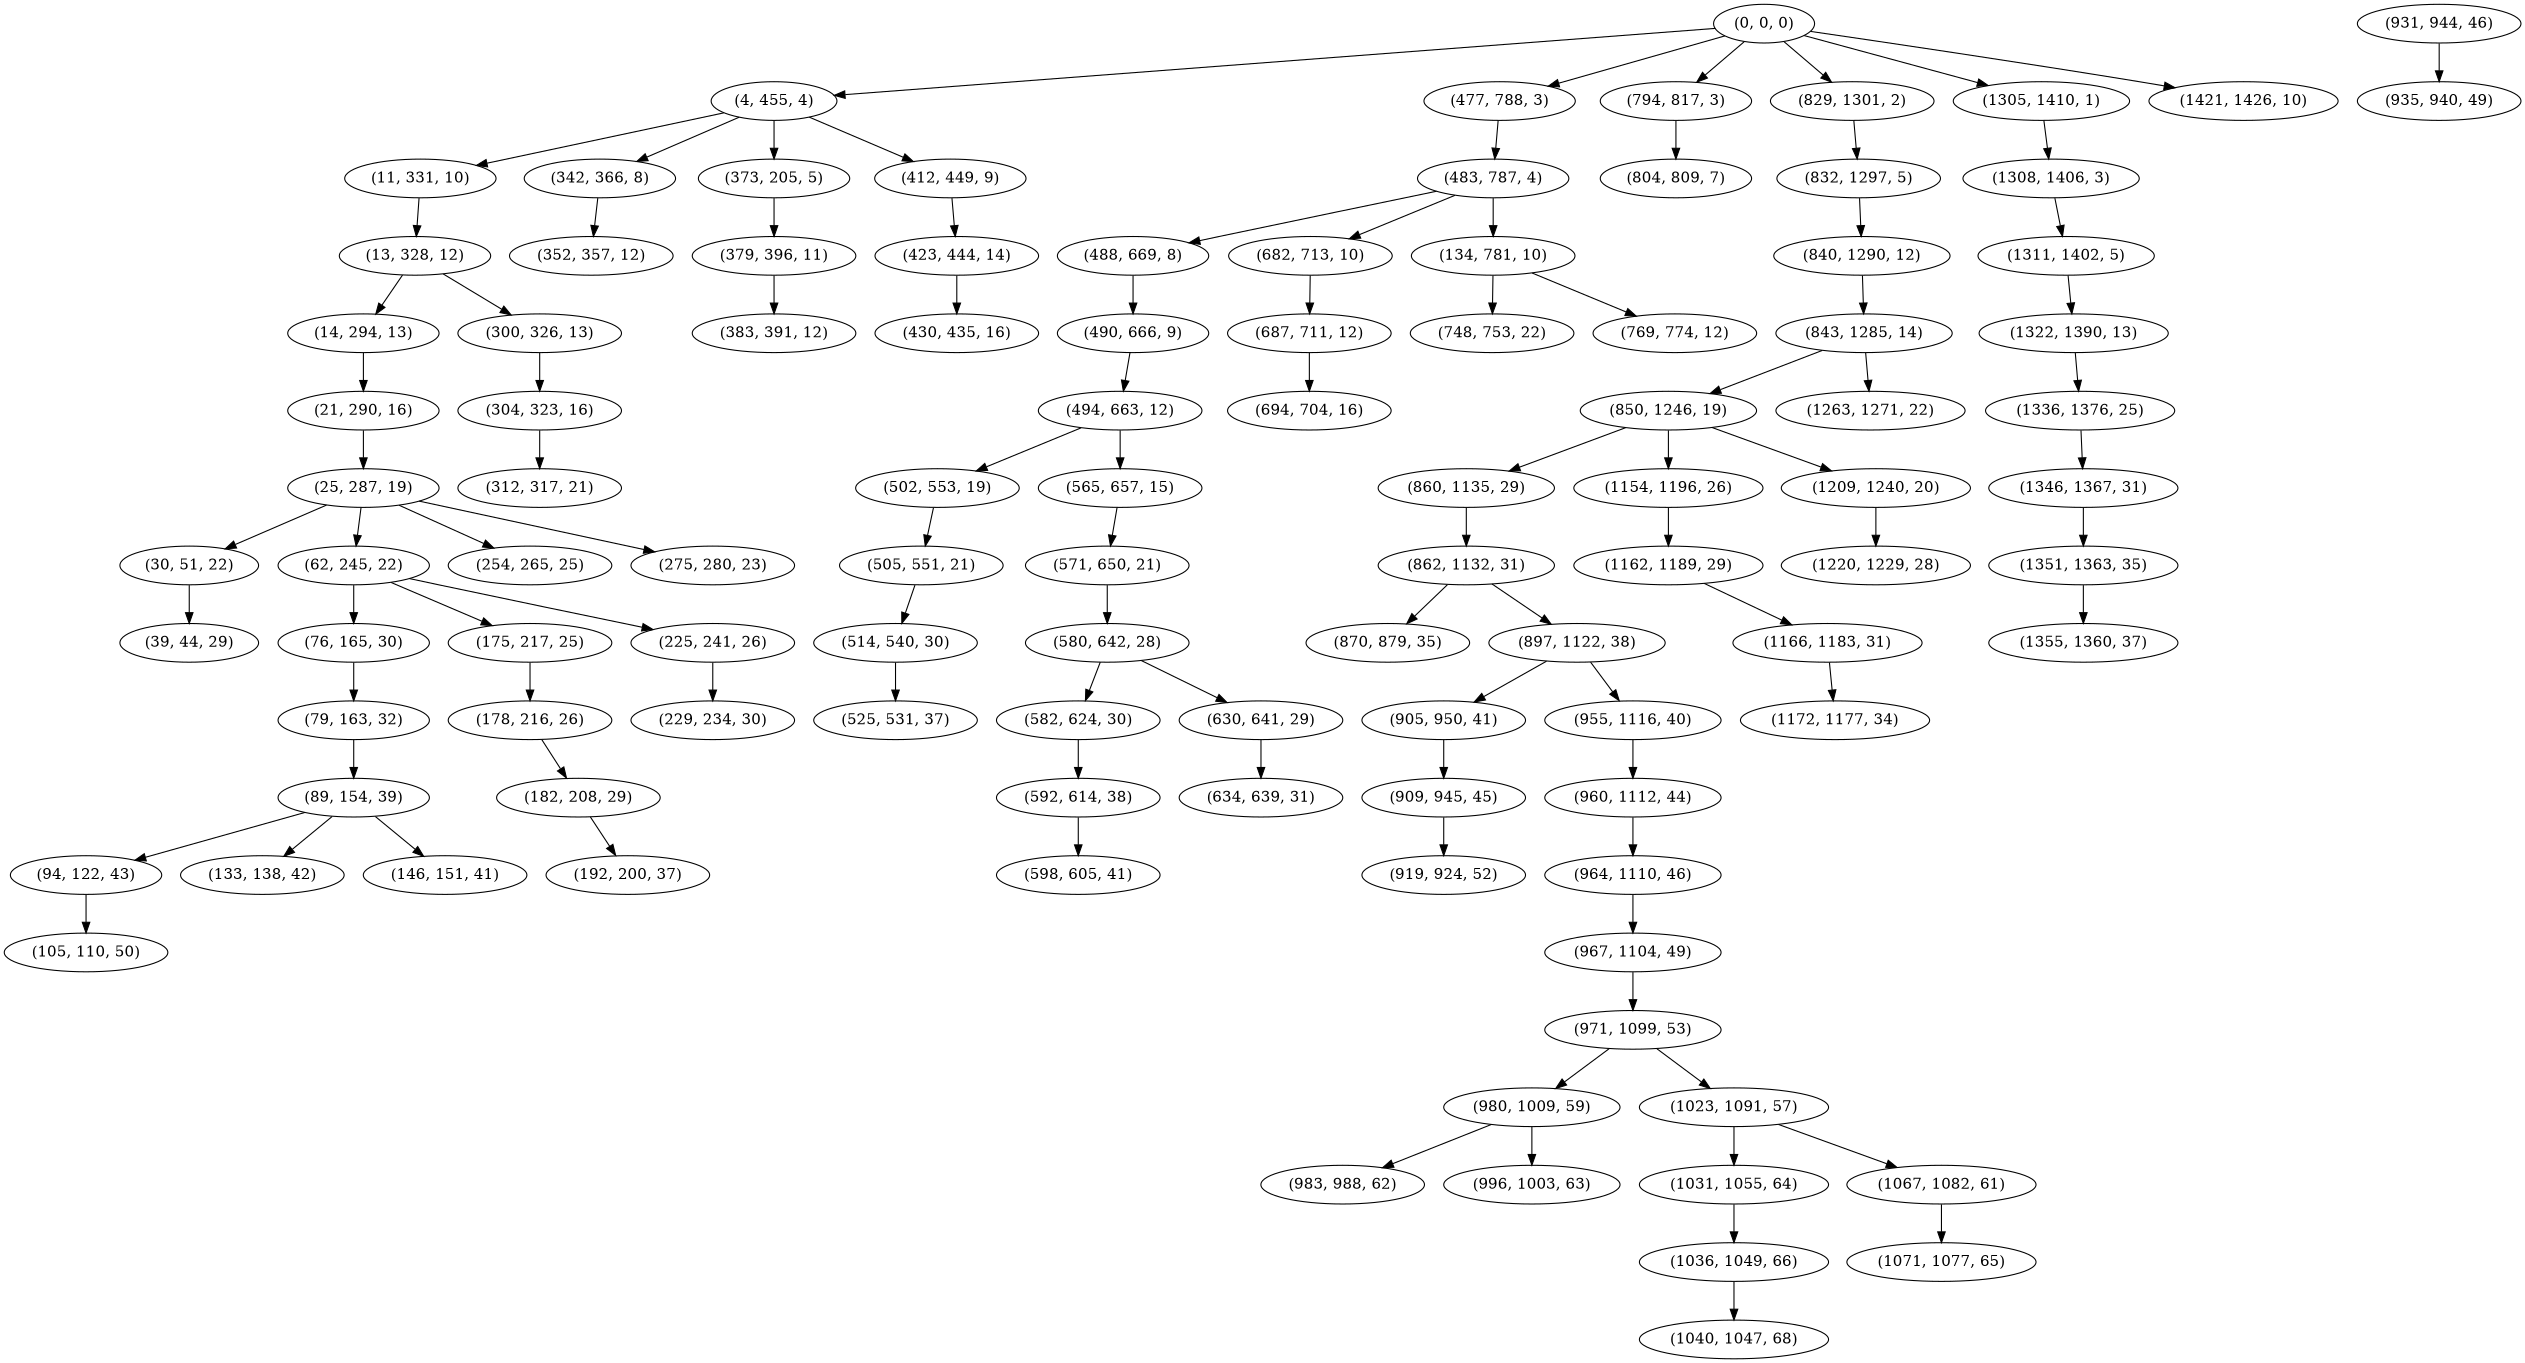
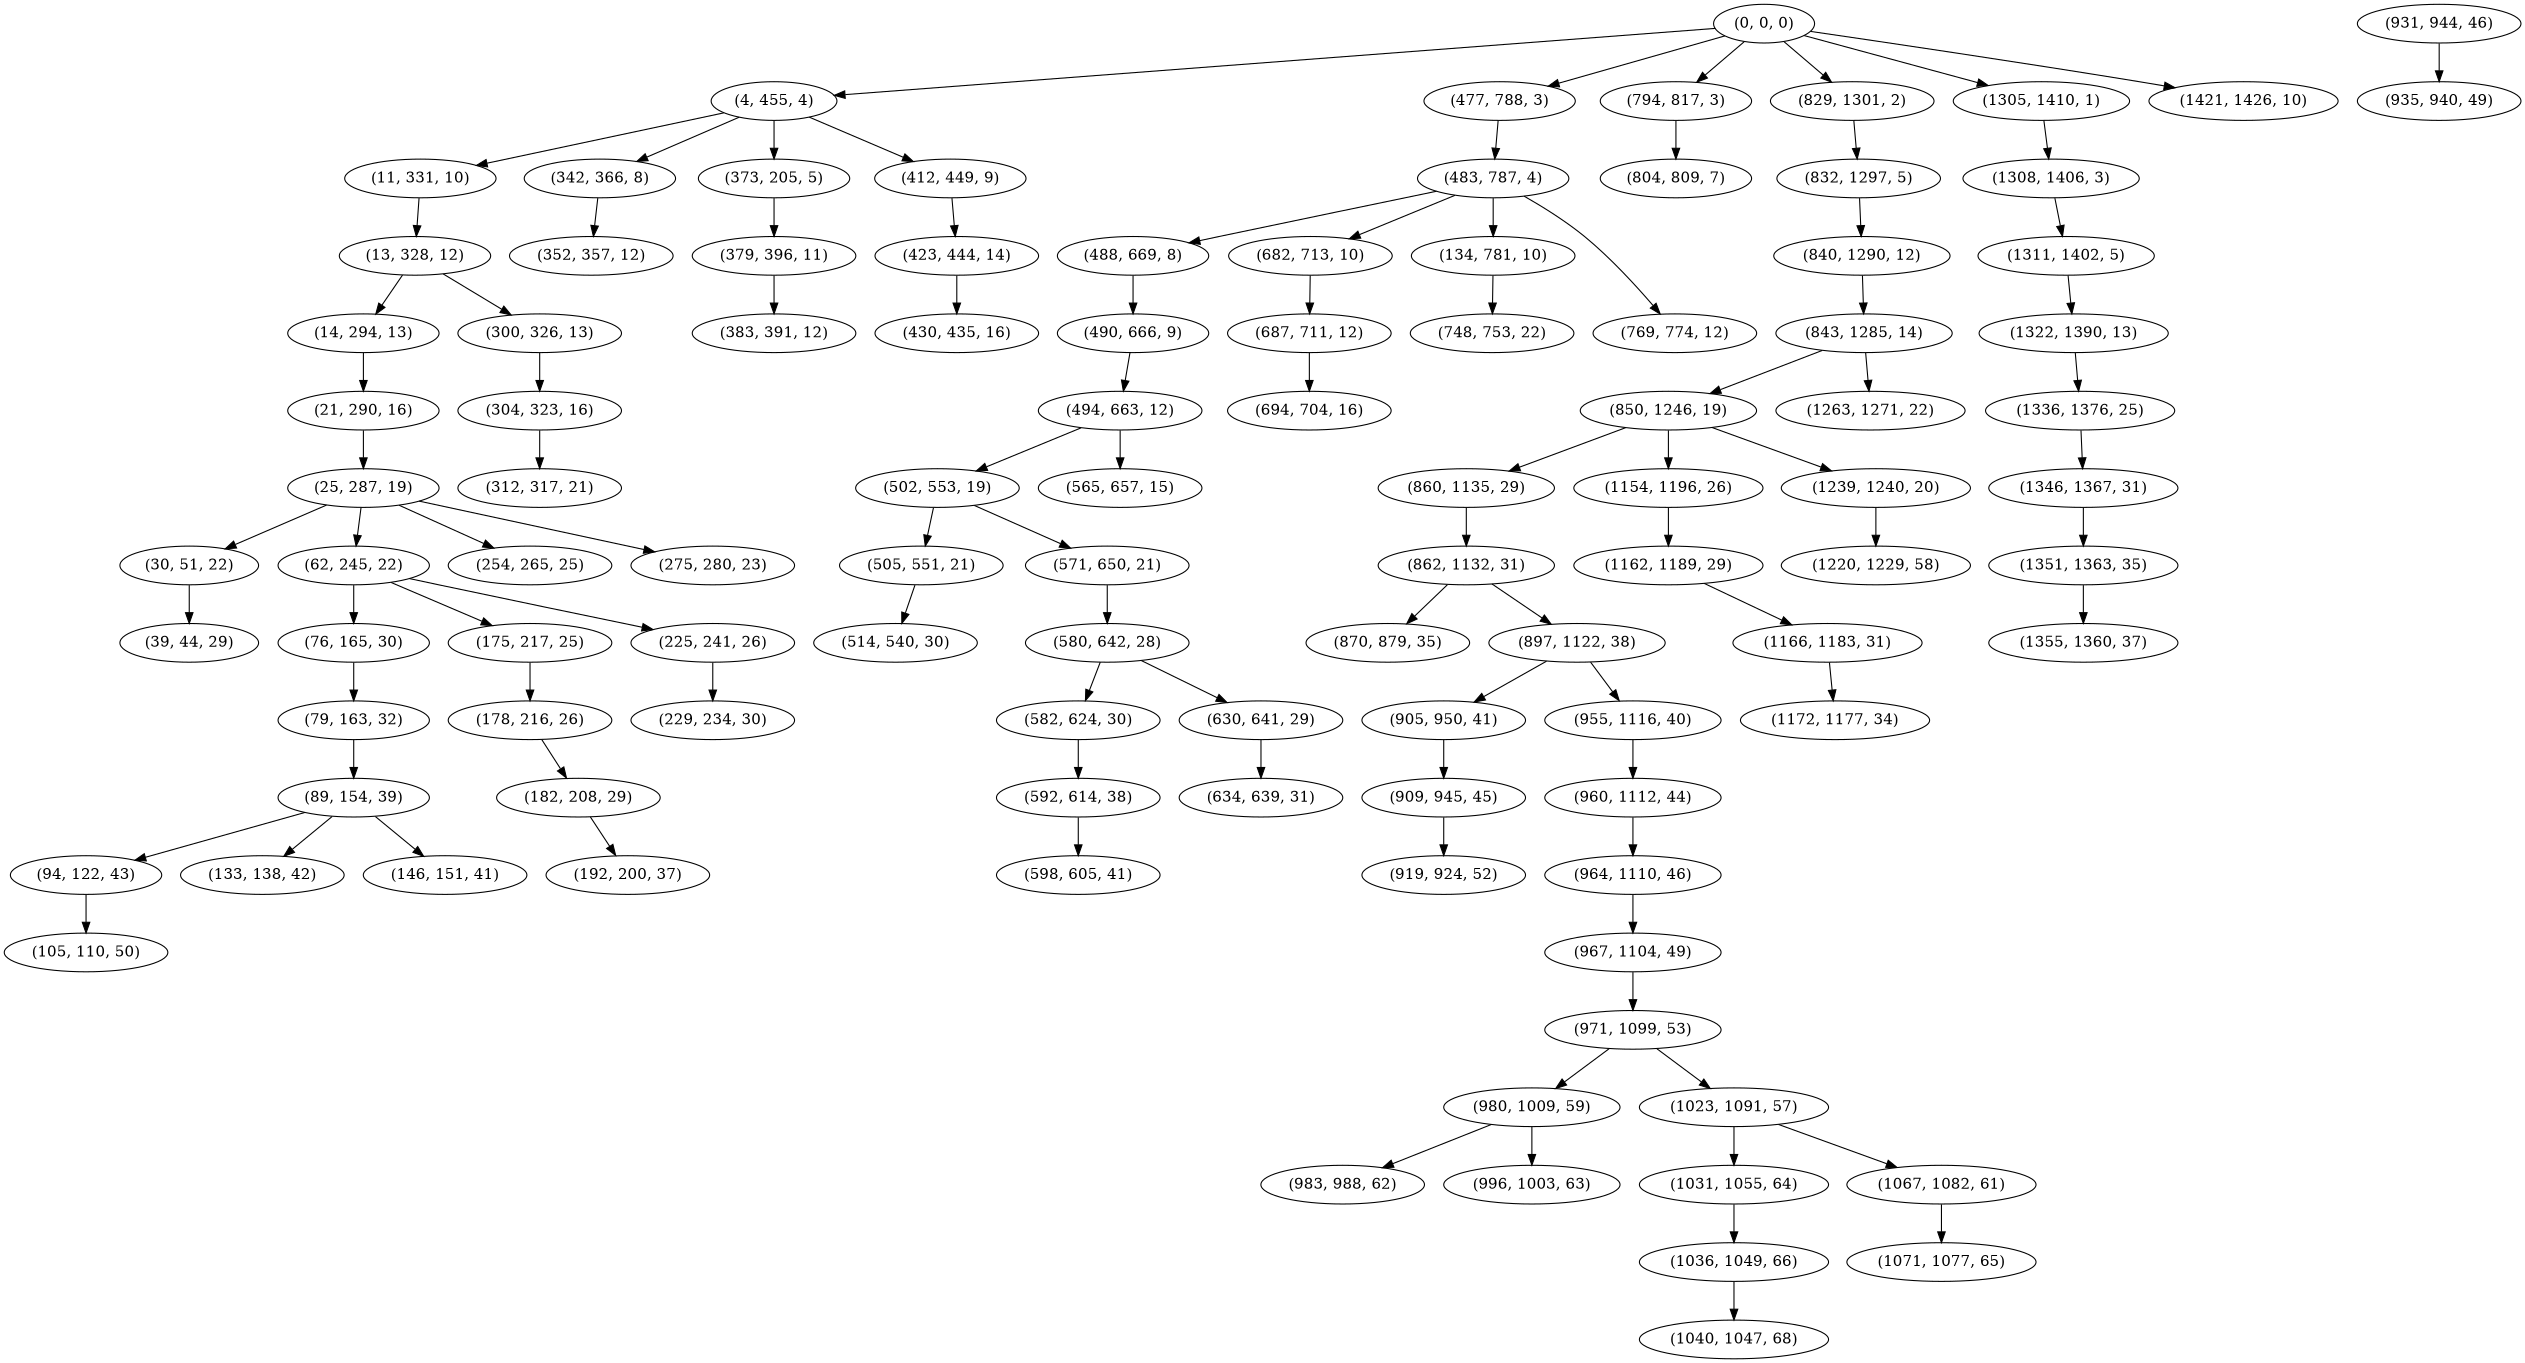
(1579, 293) -> (1594, 244)
(1876, 488) -> (1876, 488)
(1115, 521) -> (1017, 525)
(1876, 565) -> (1876, 565)
(896, 720) -> none
